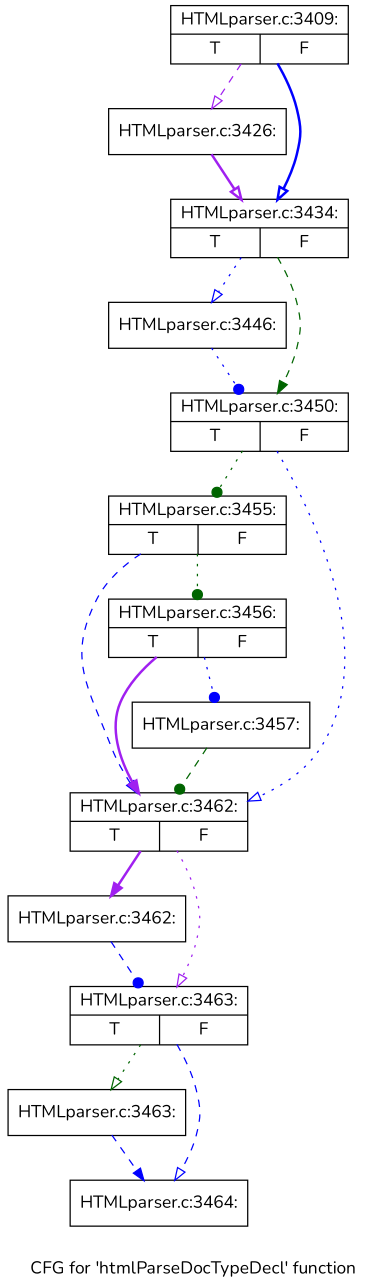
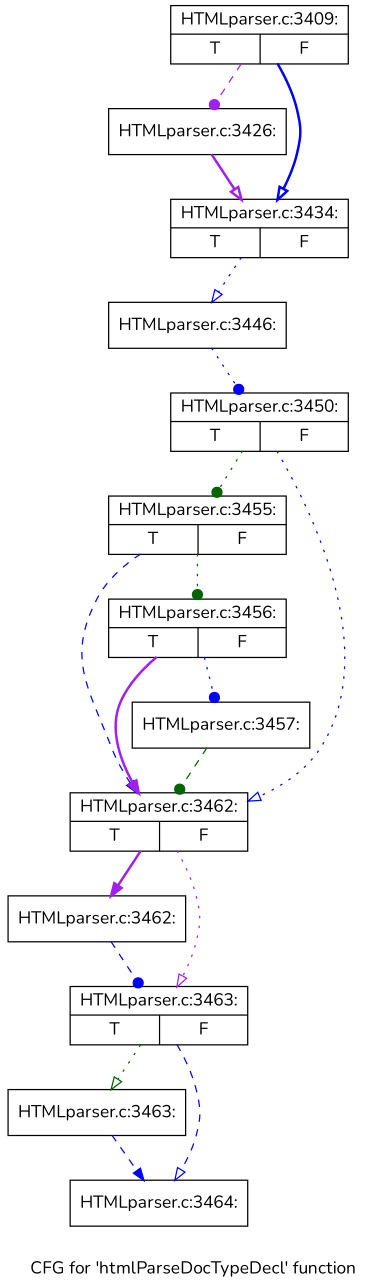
(229, 82) -> (229, 82)
(300, 319) -> none
